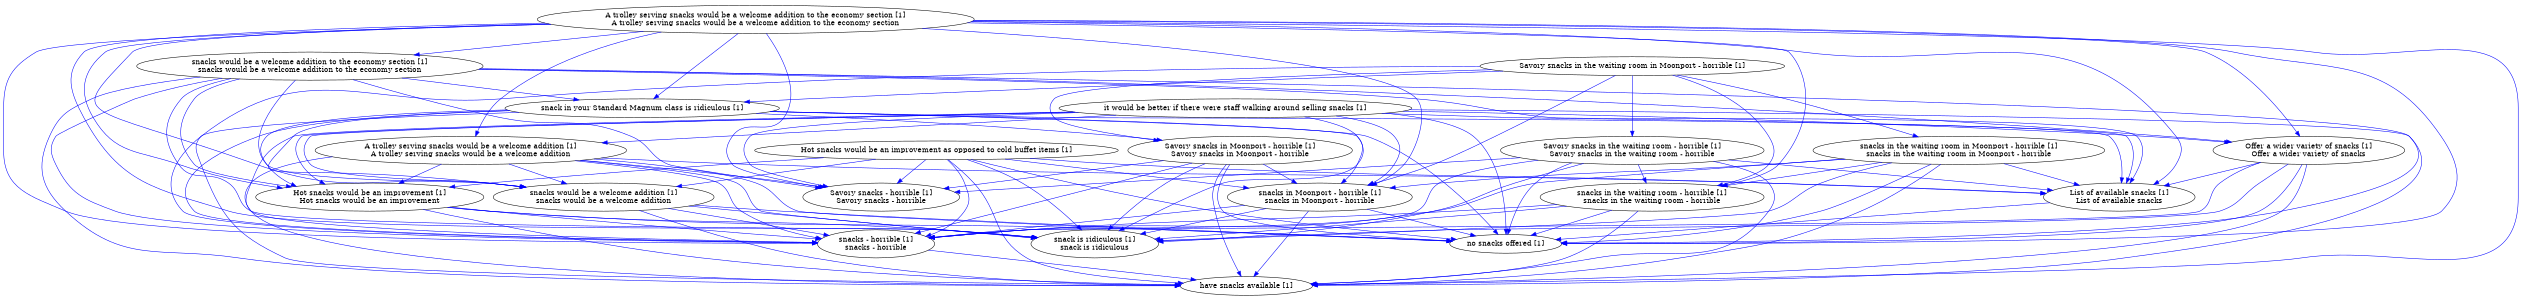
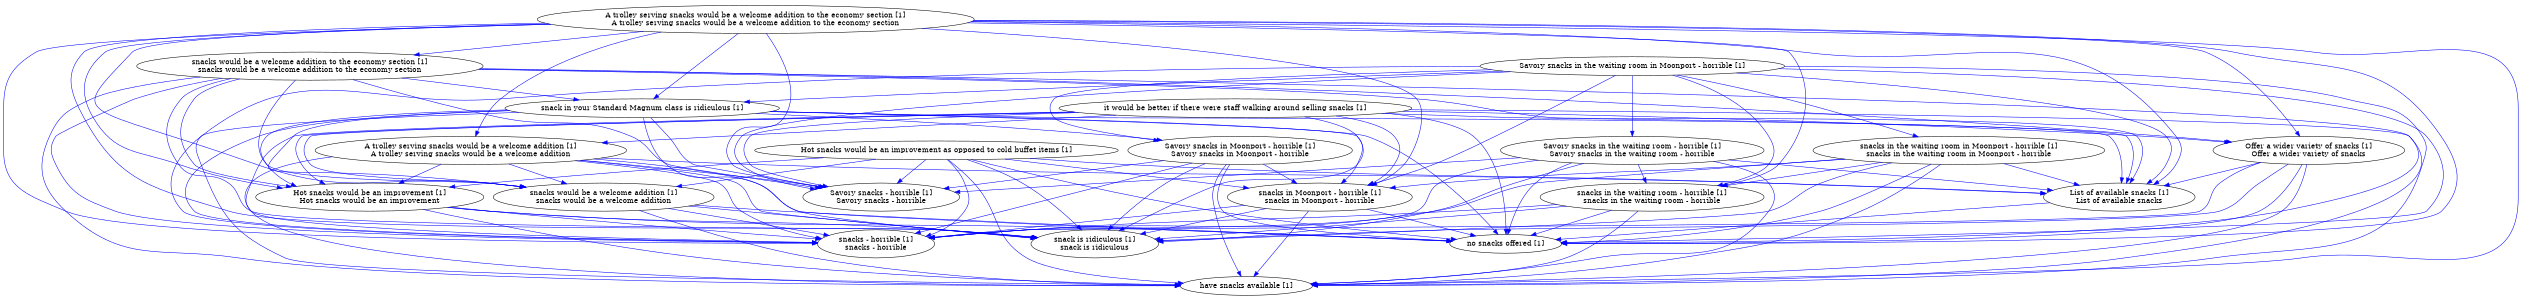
none -> (1094, 94)
none -> (1980, 95)
none -> (725, 171)
none -> (816, 215)
none -> (2366, 219)
(1060, 265) -> (2230, 256)
